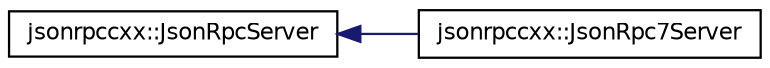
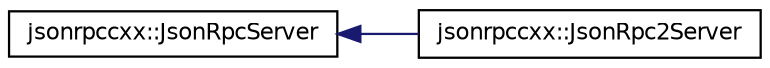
(590, 34) -> (590, 34)
